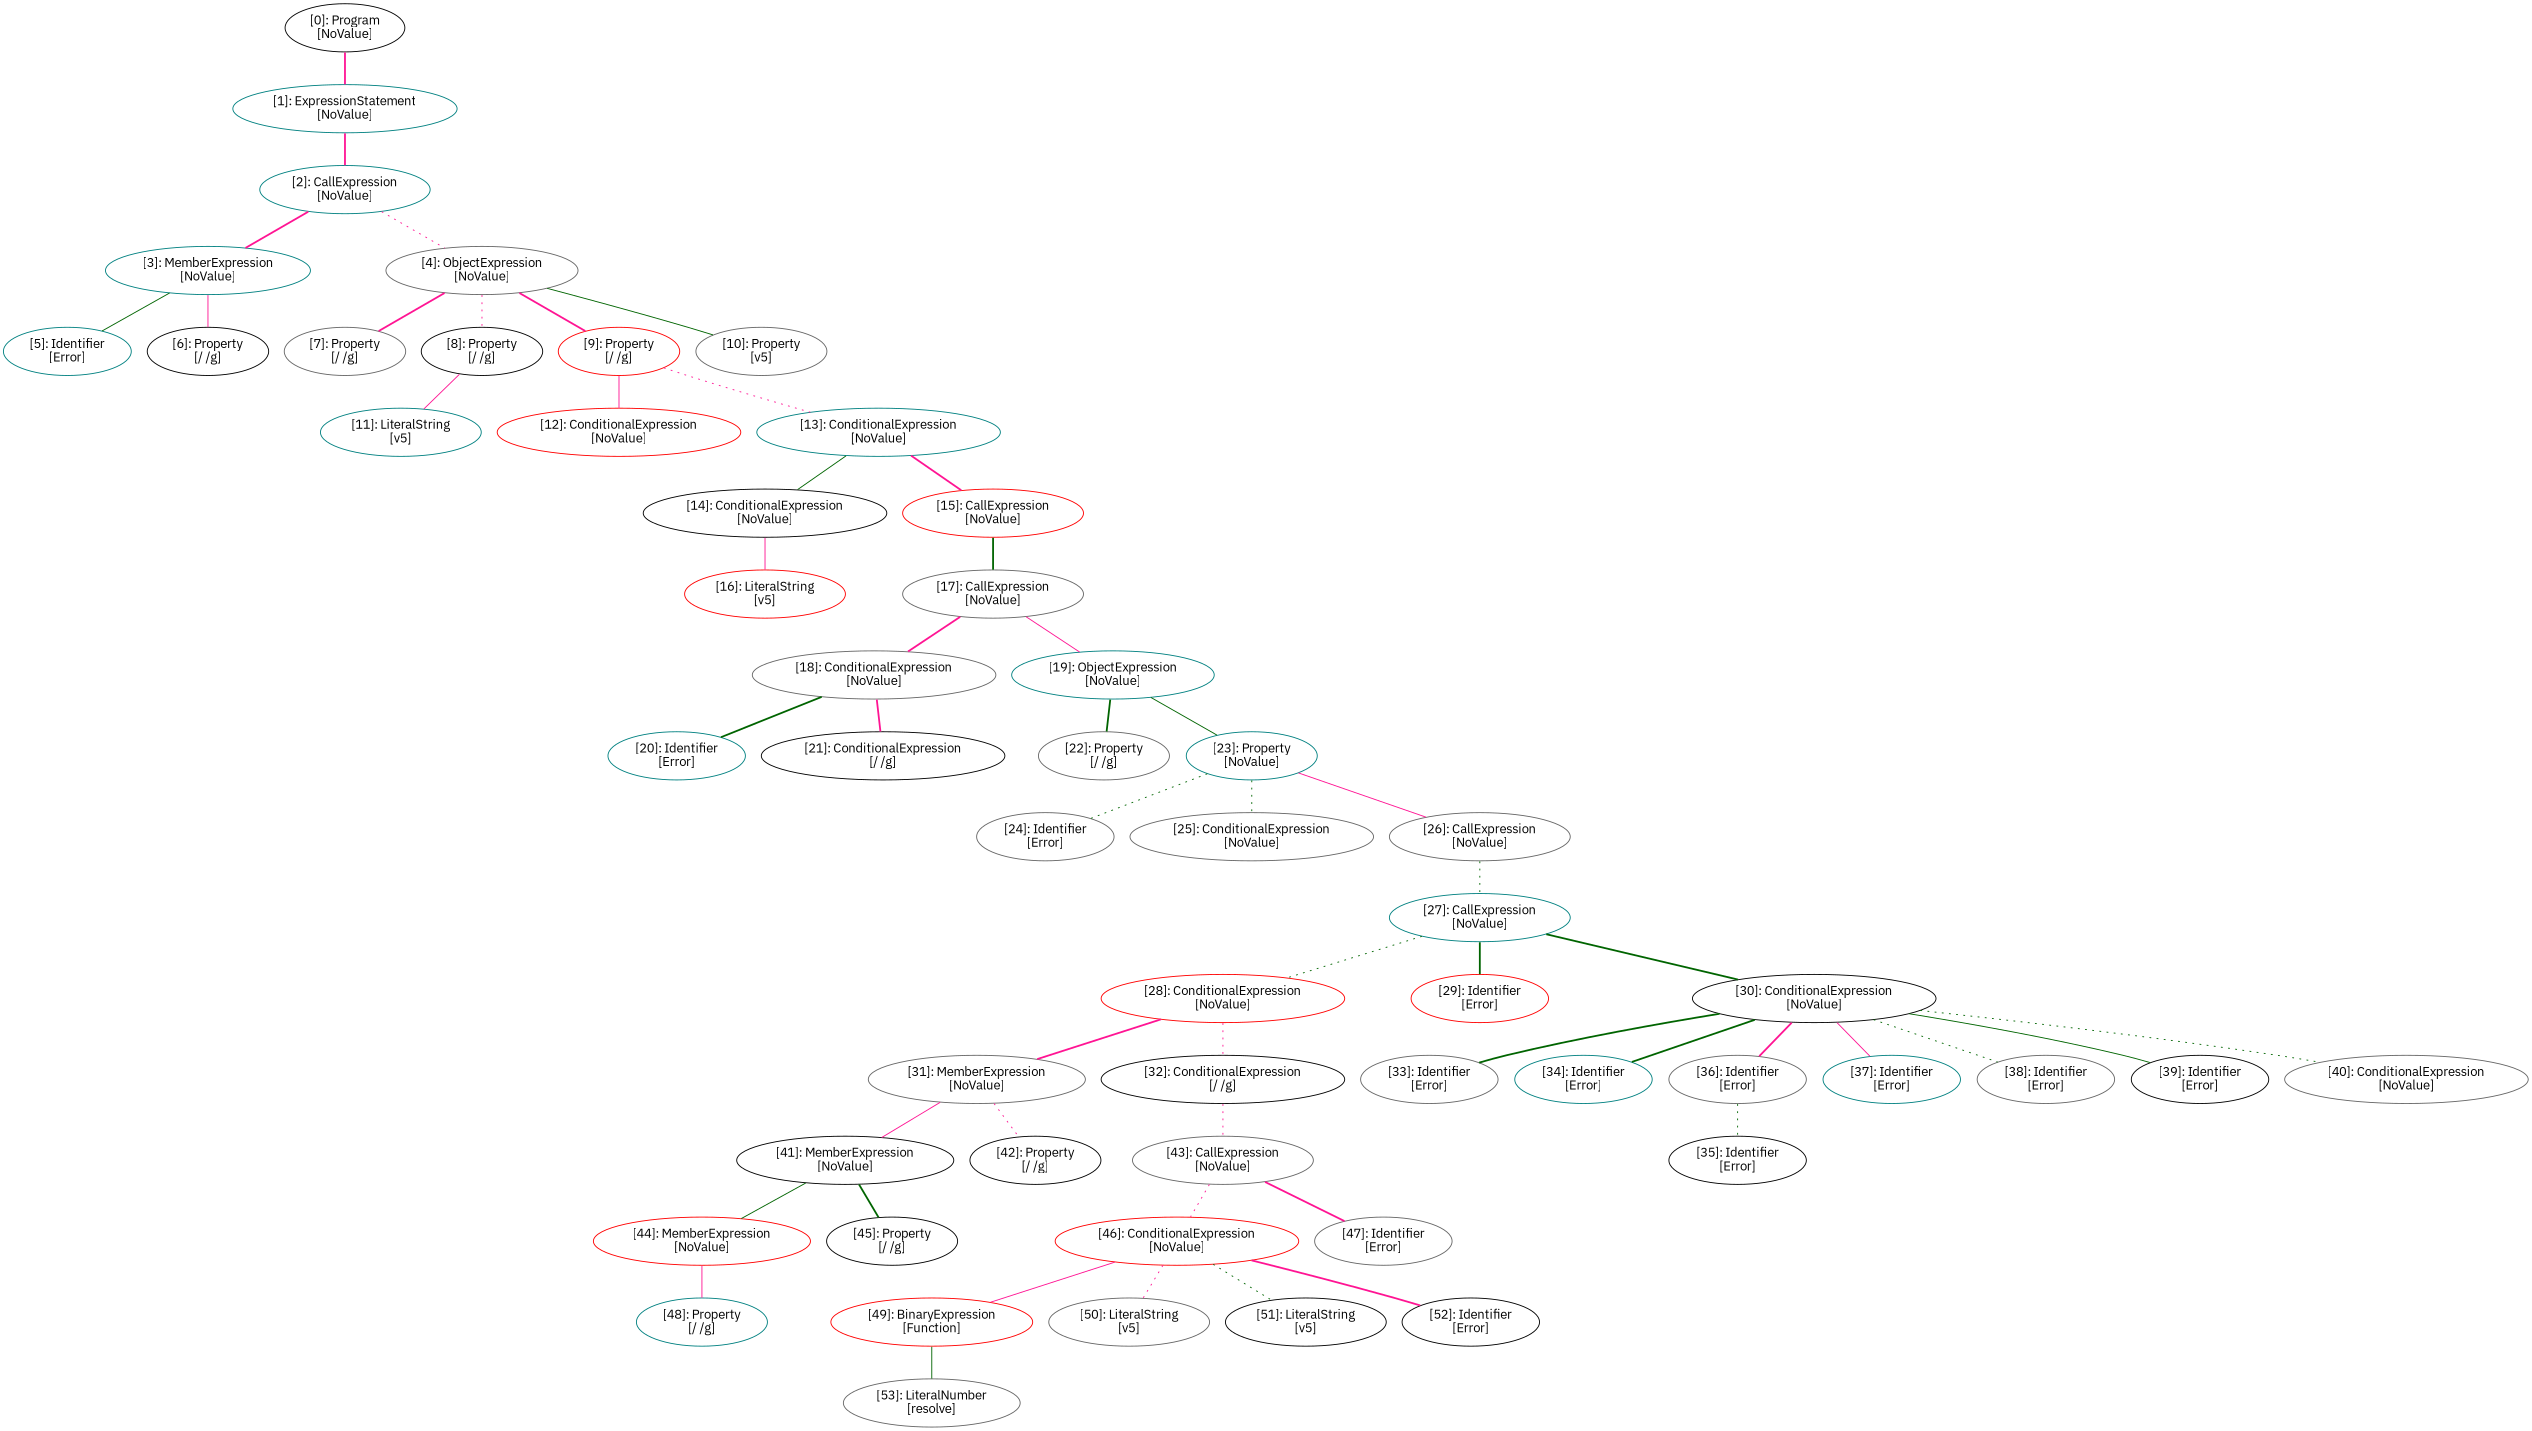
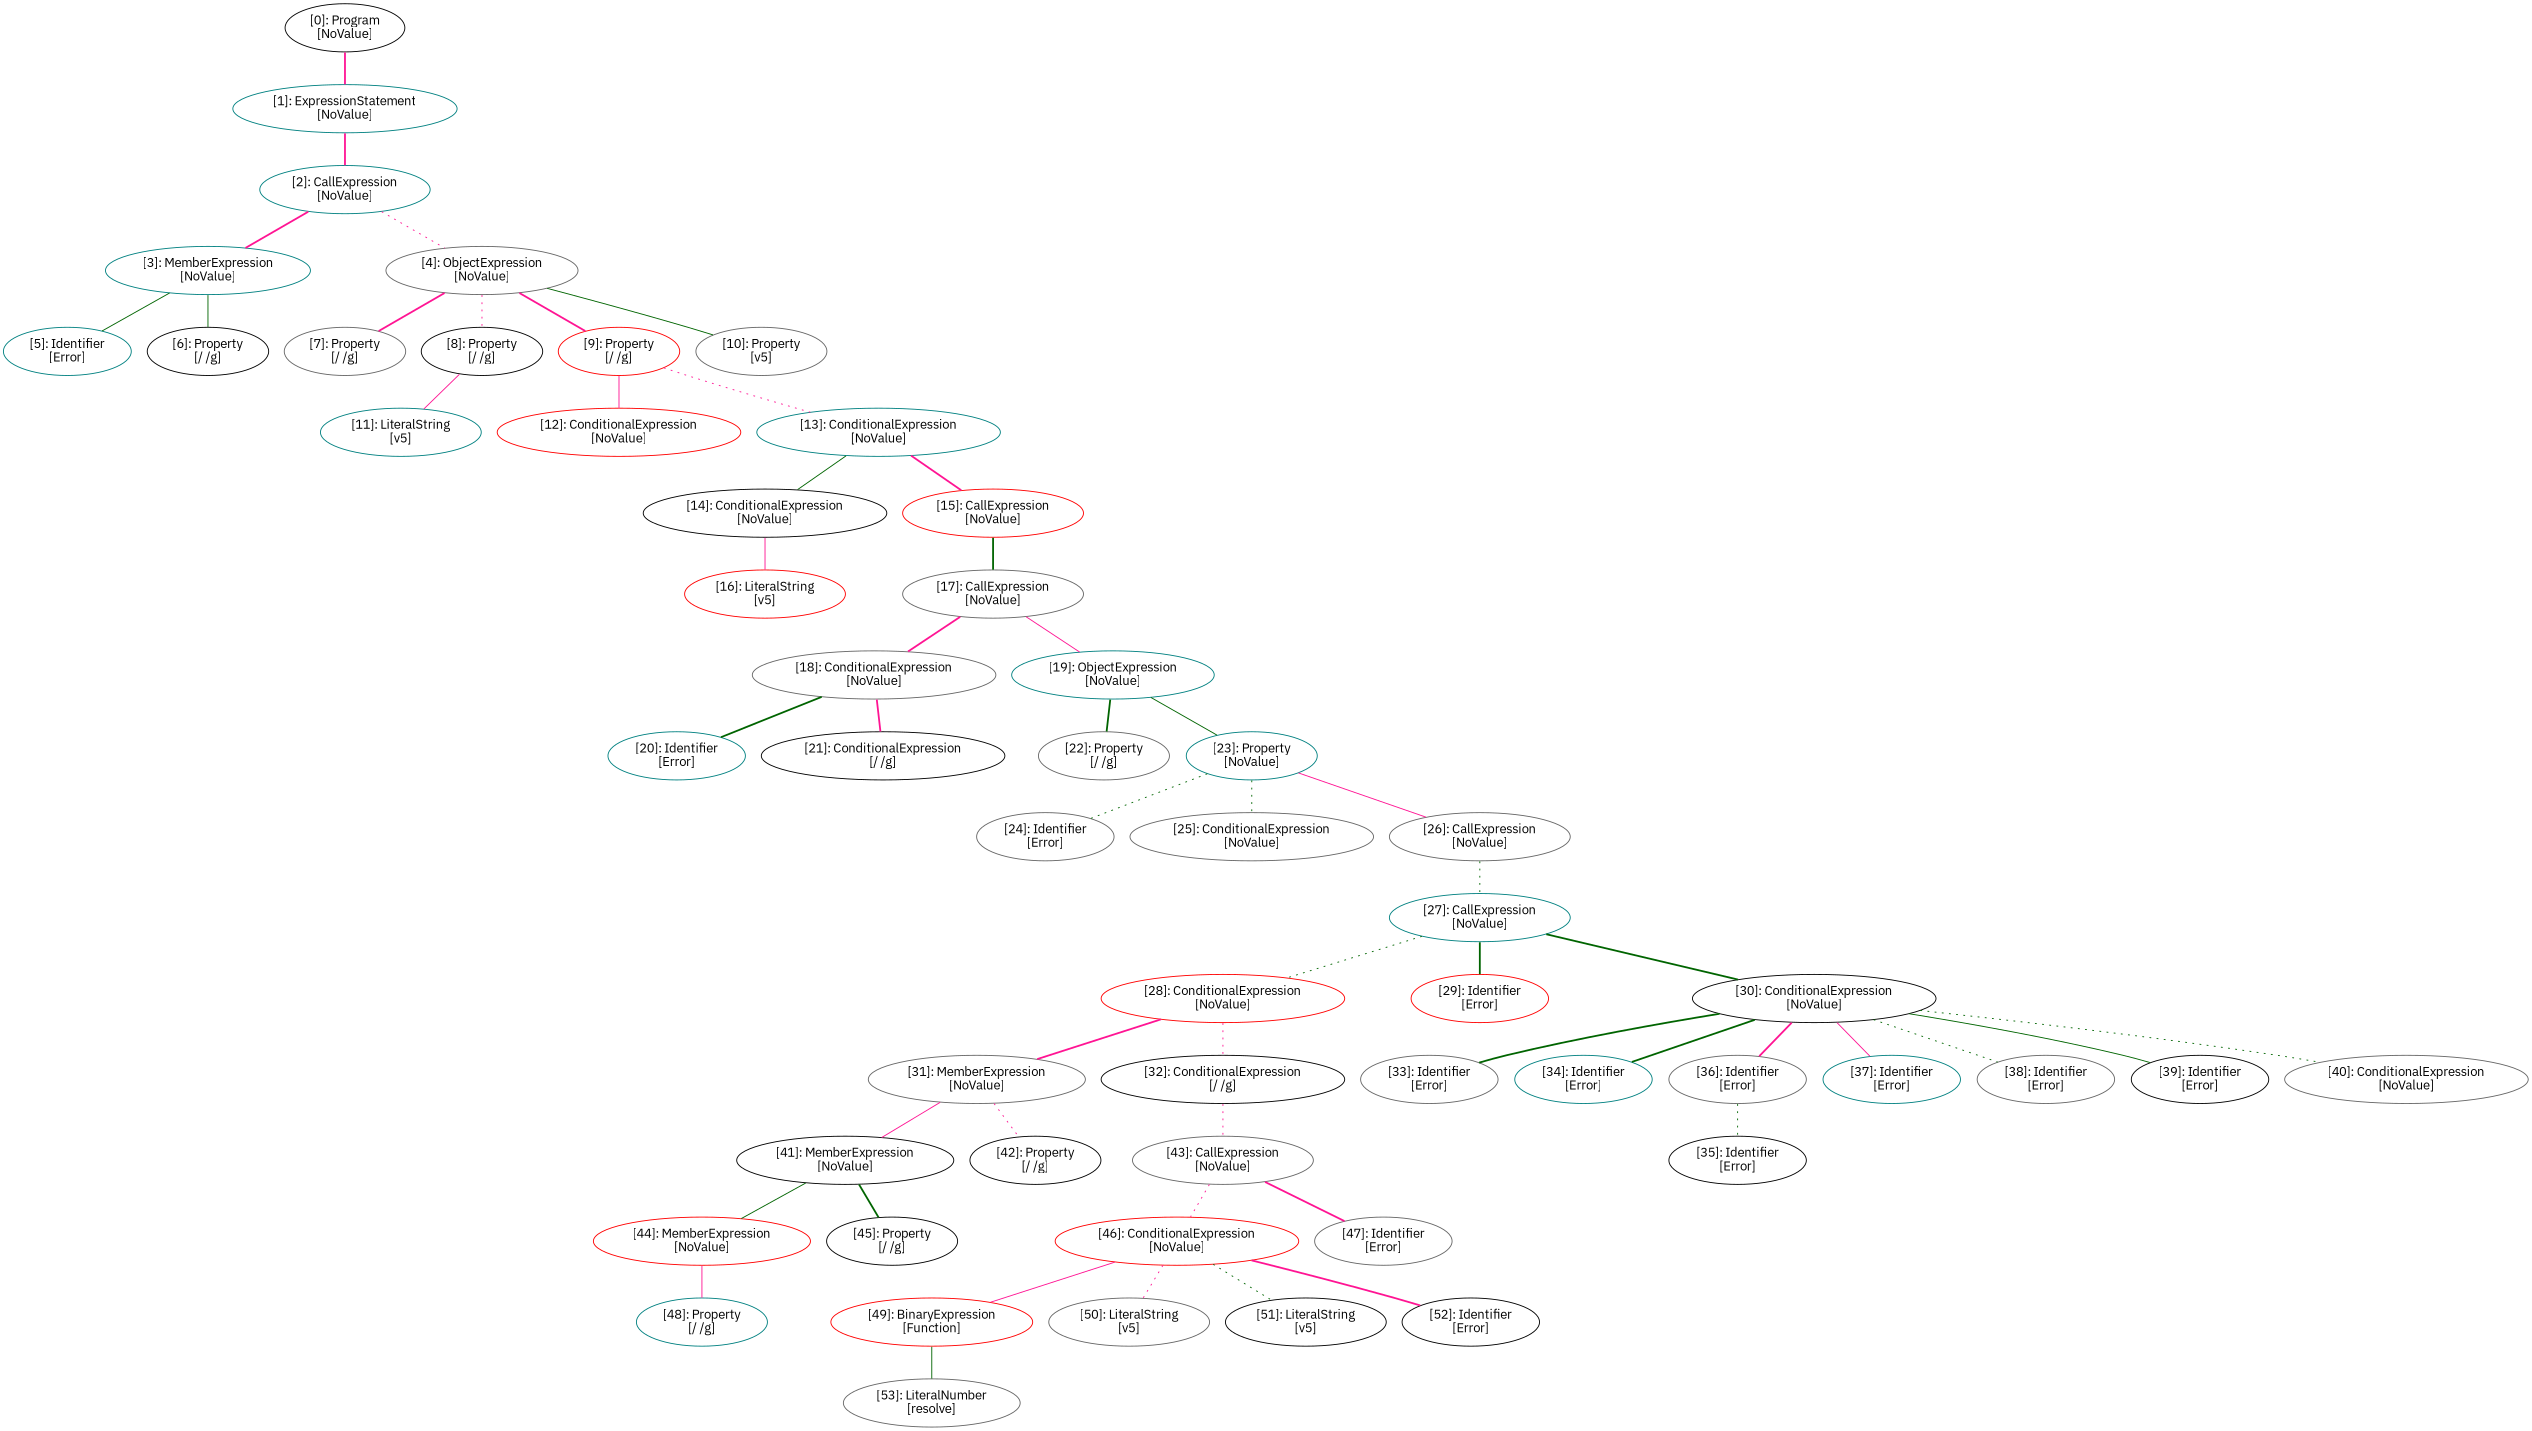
(208, 311) -> (208, 311)
